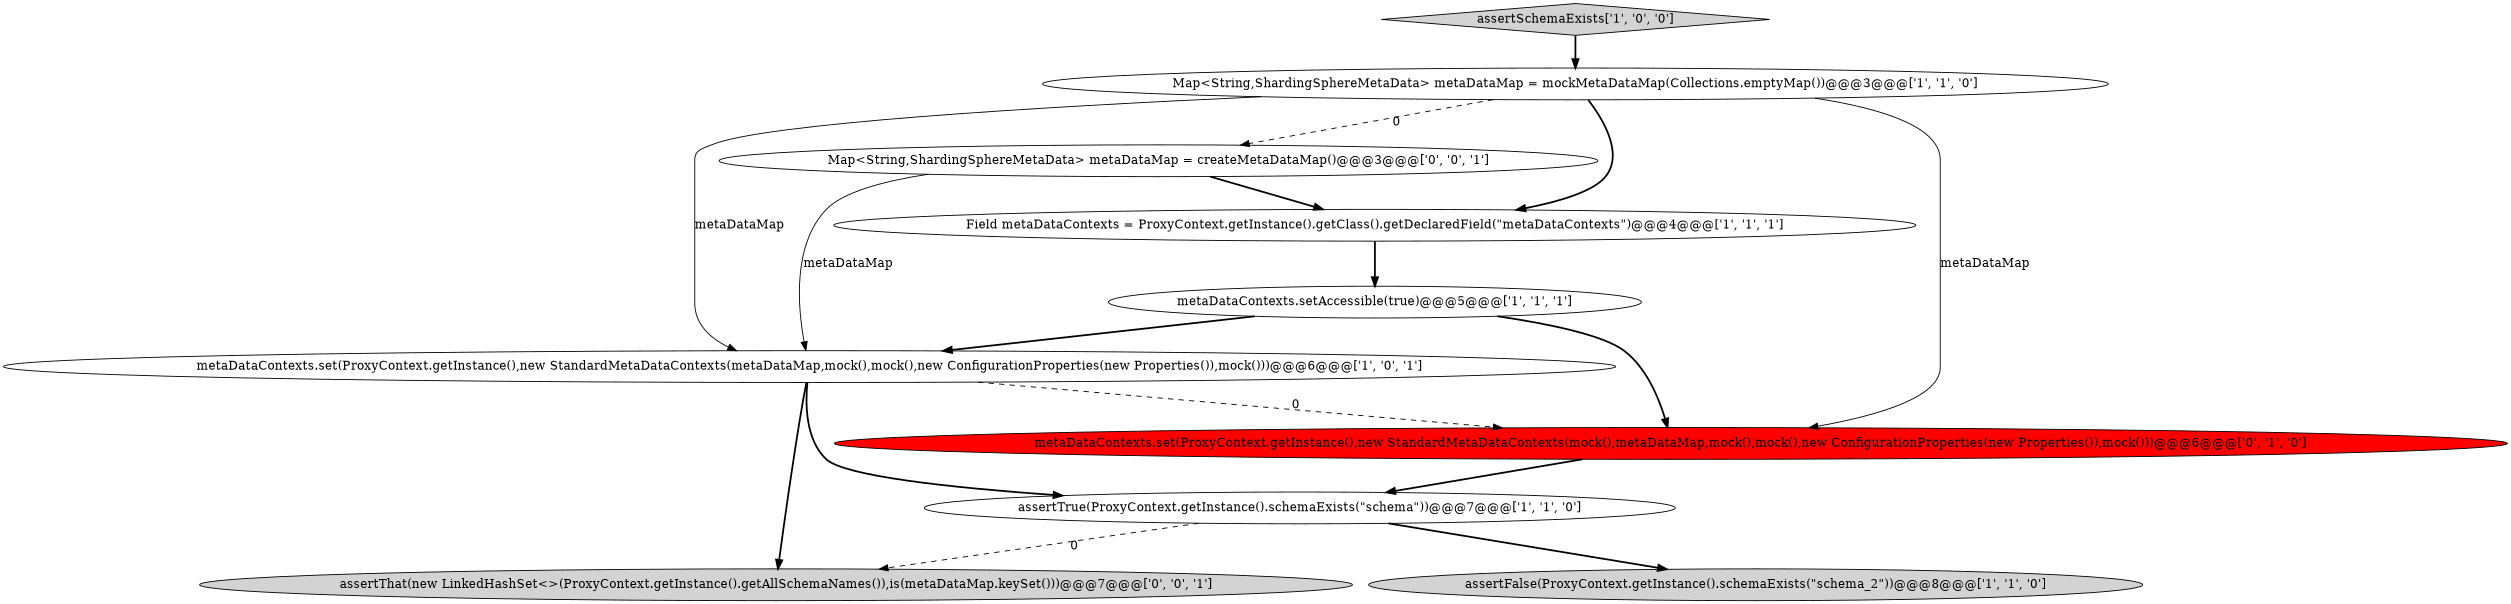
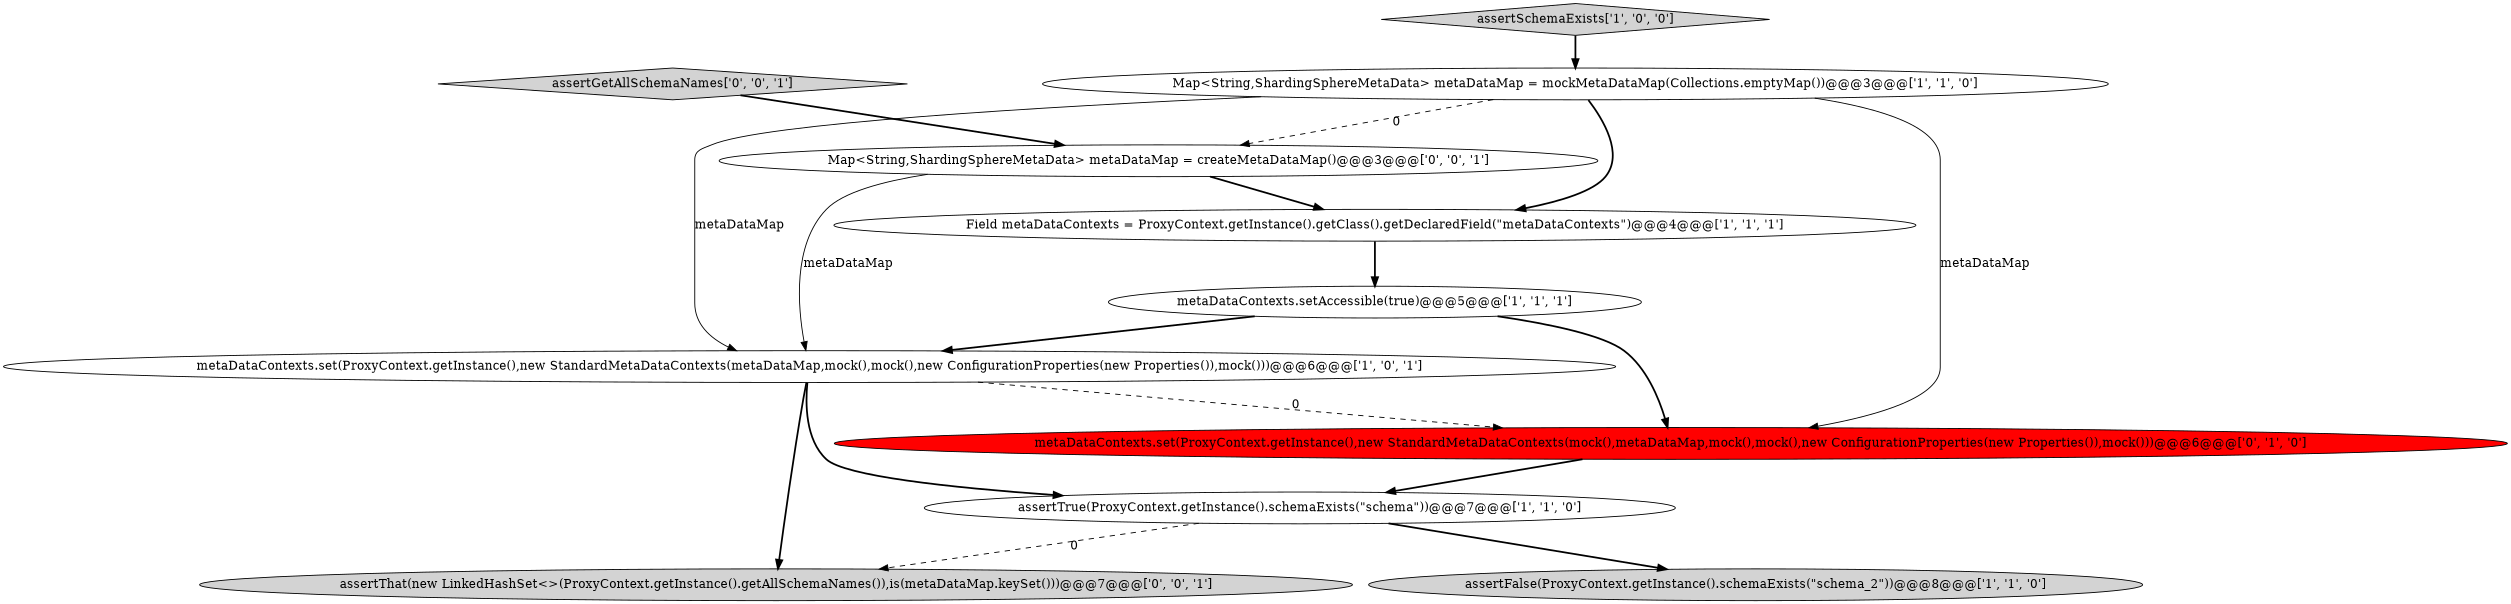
none -> (673, 84)
